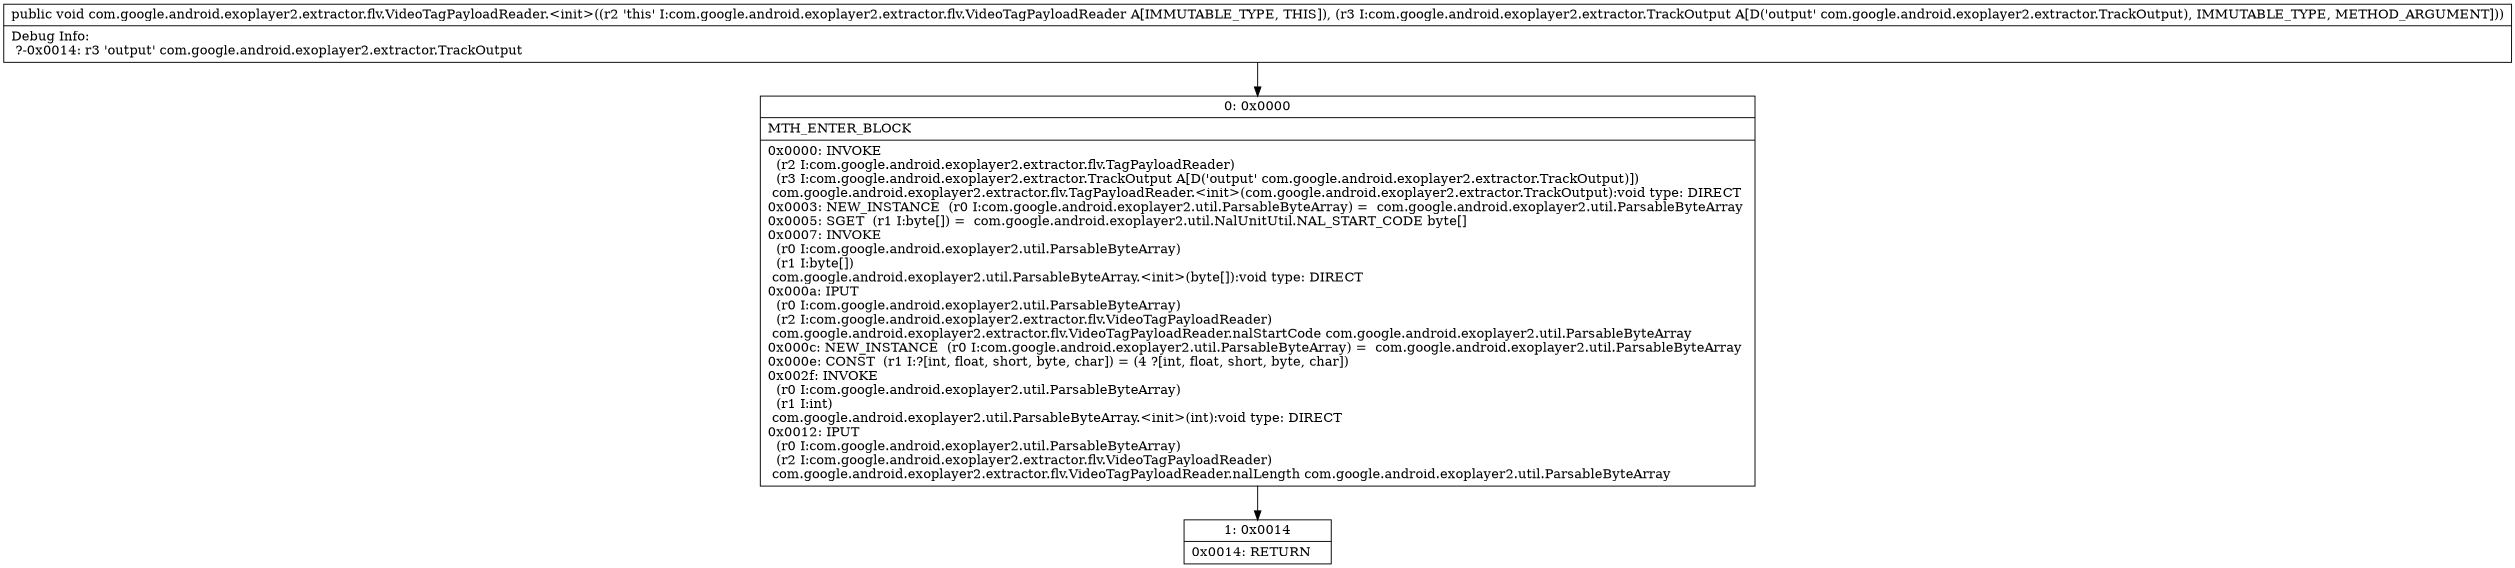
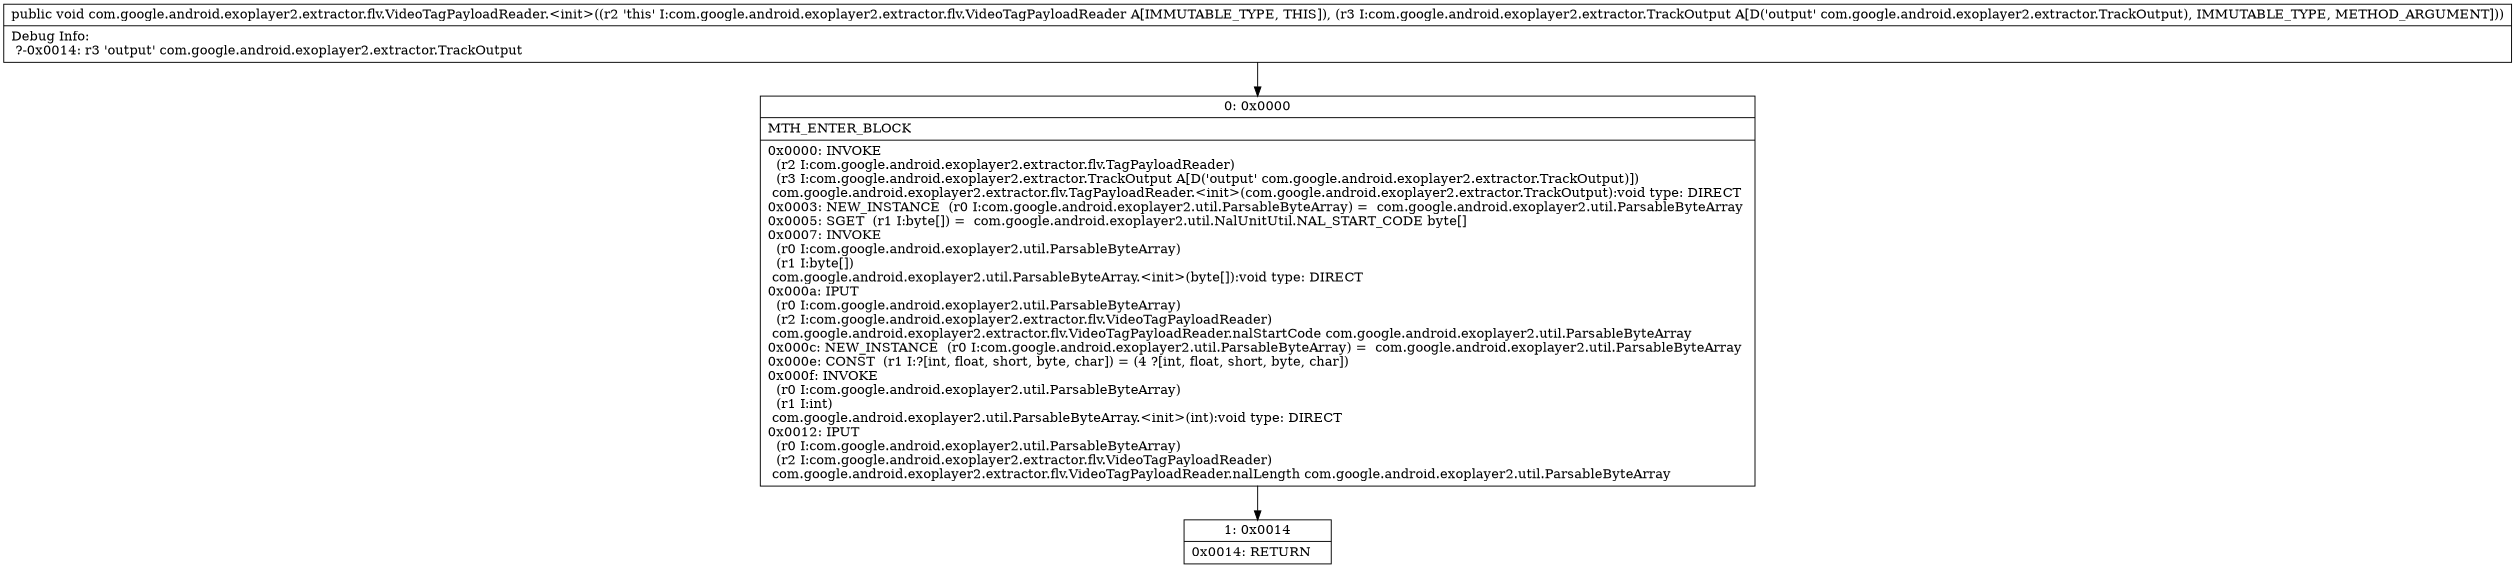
(827, 376) -> (827, 376)
